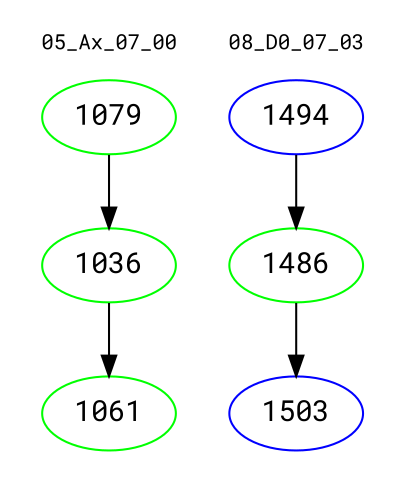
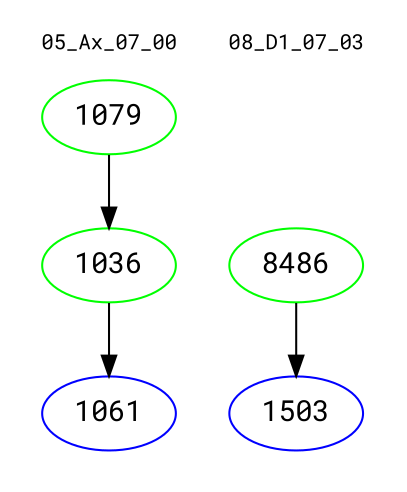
(297, 44) -> (297, 44)
(296, 117) -> none
(296, 265) -> (296, 265)
(109, 413) -> (109, 413)
